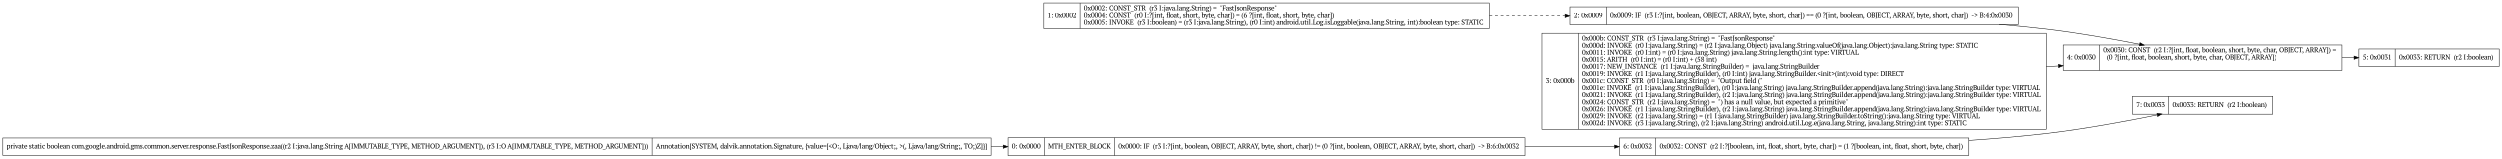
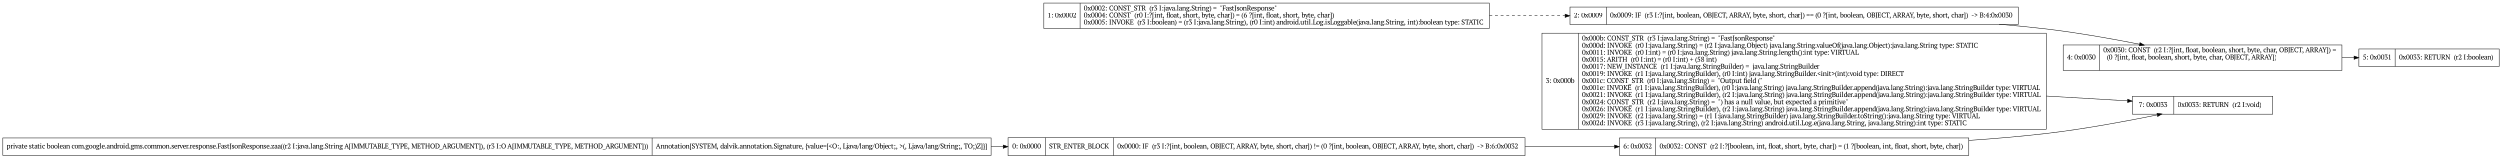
(2052, 66) -> (2087, 98)
(2221, 105) -> (2220, 105)
(1079, 146) -> (1079, 146)
